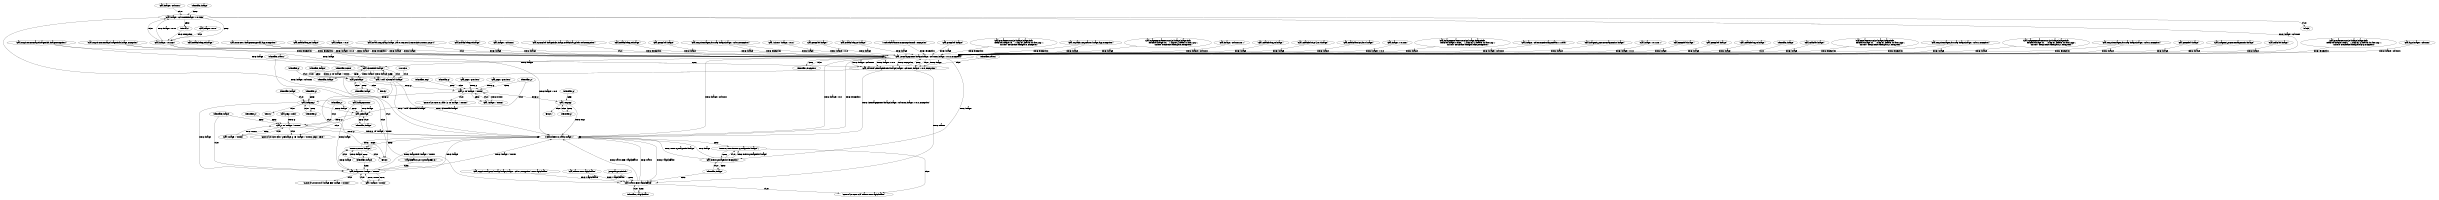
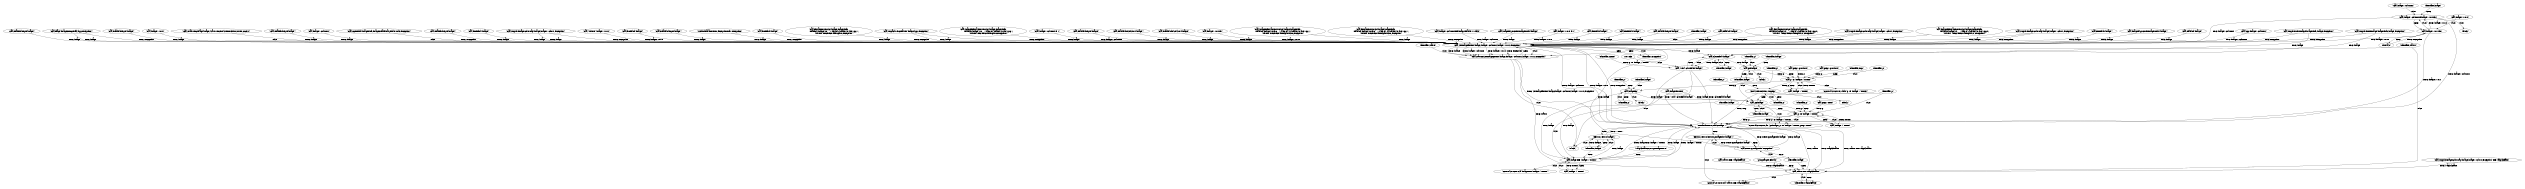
(185, 22) -> (2407, 37)
(253, 43) -> (71, 31)
(565, 103) -> (1763, 91)
